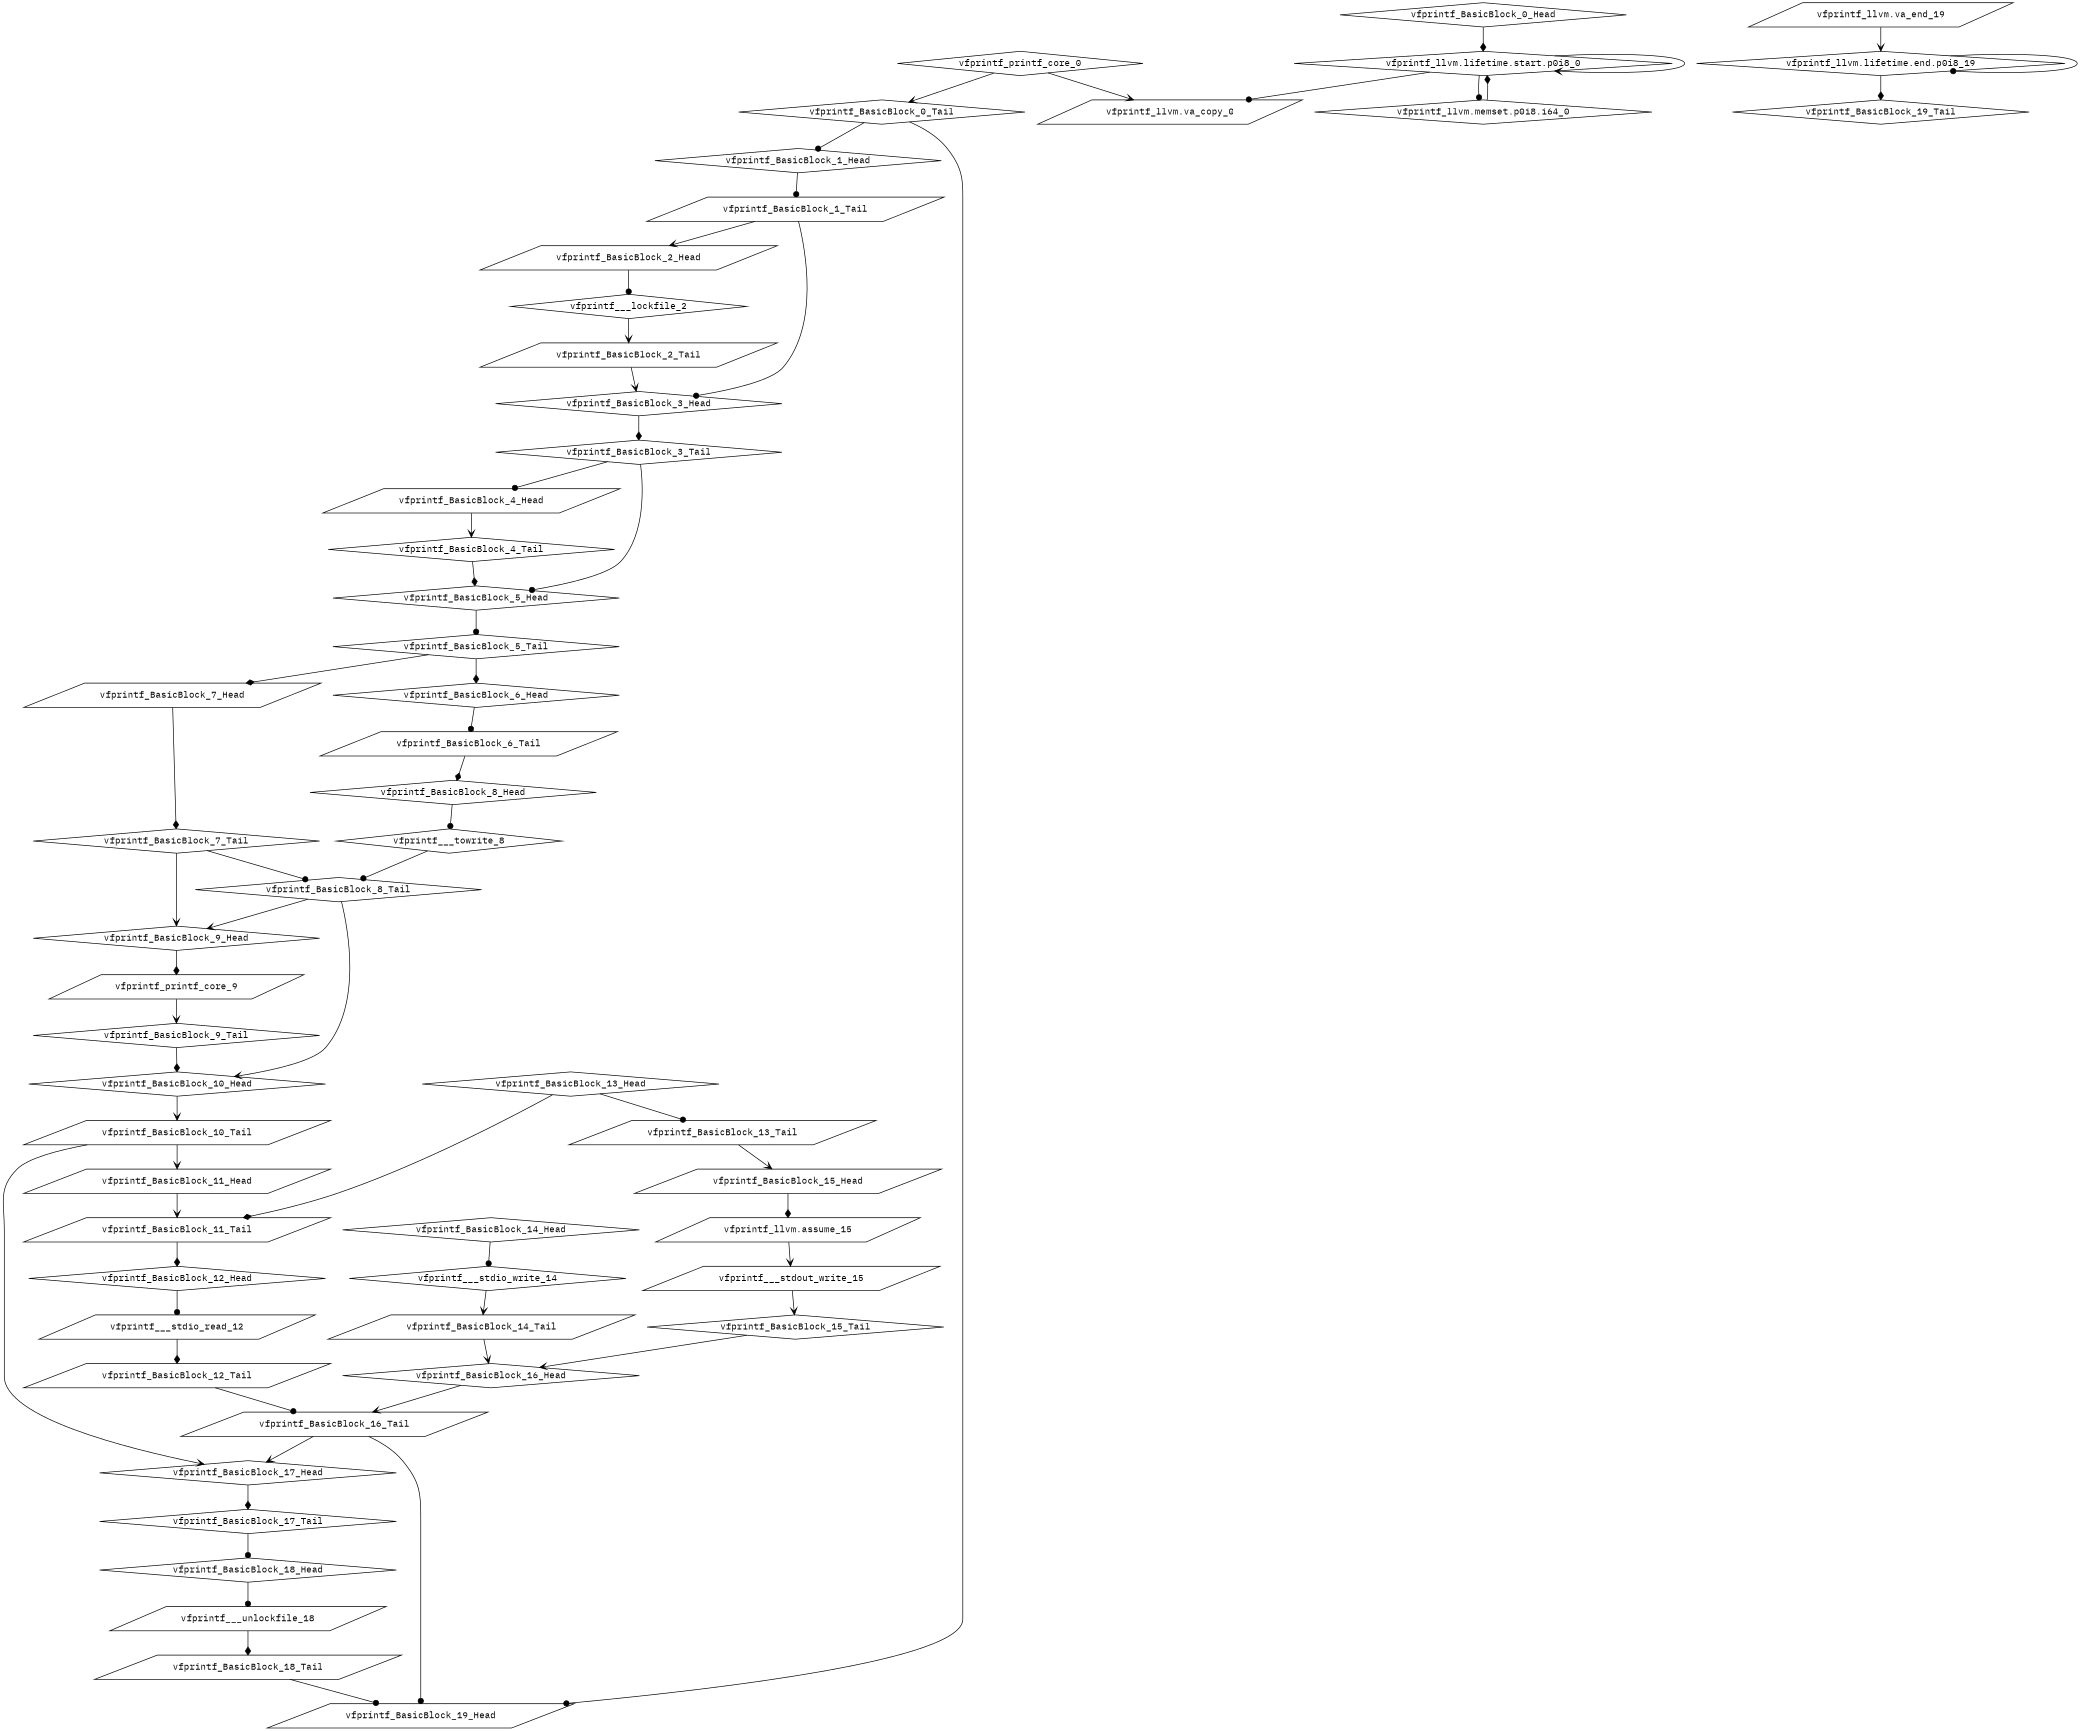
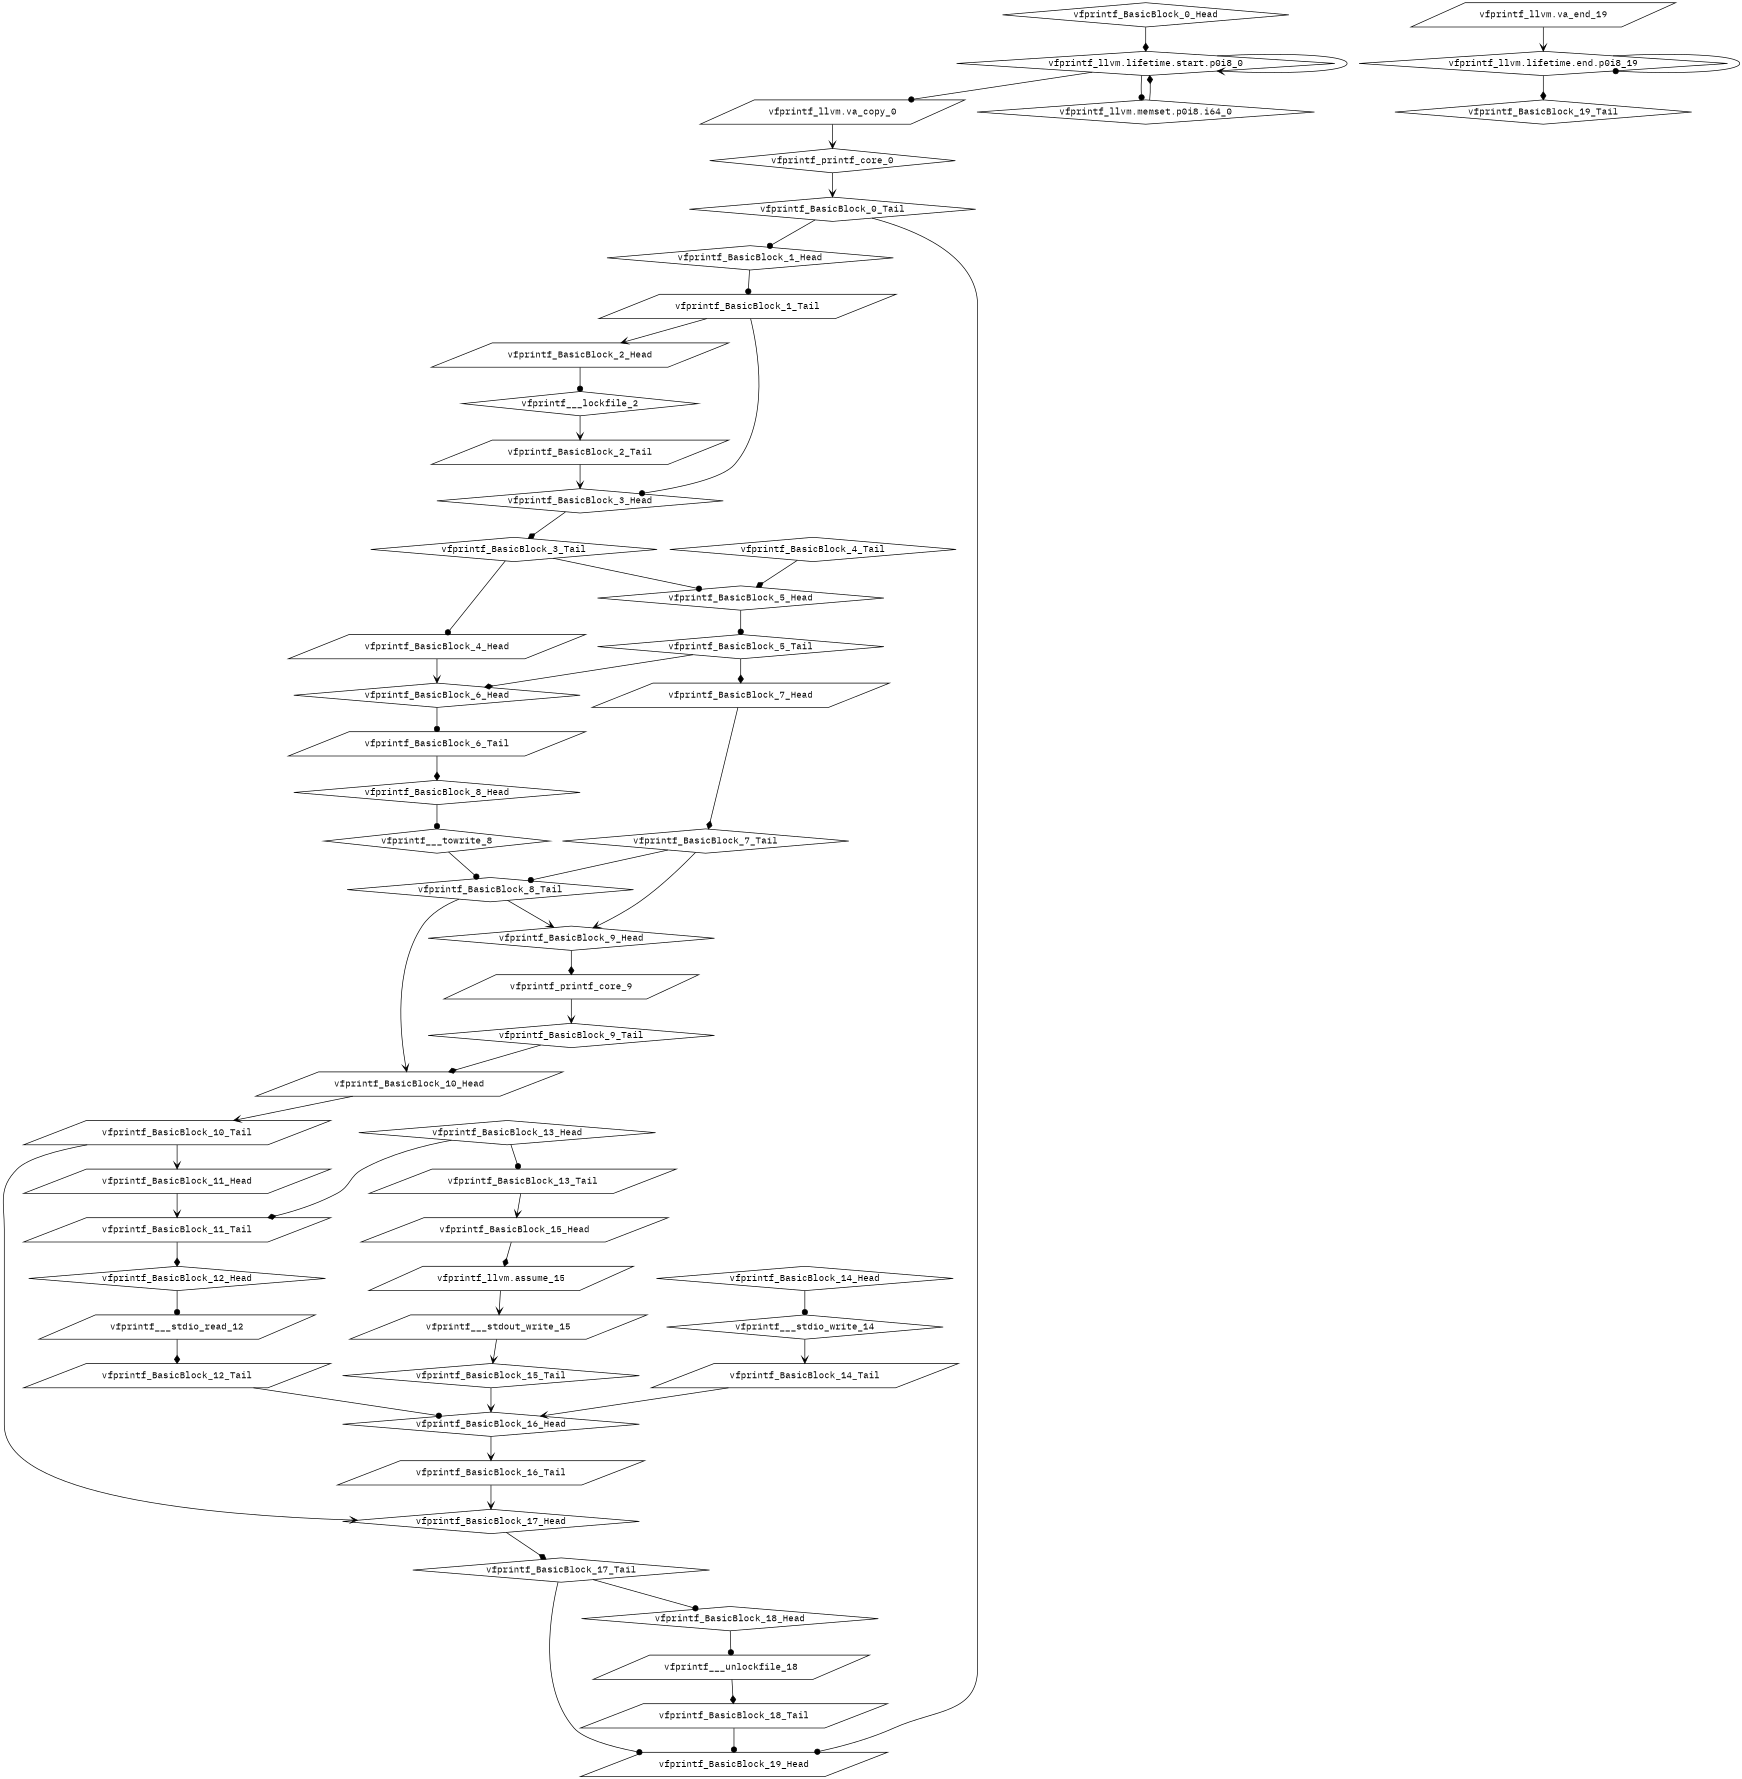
(1087, 85) -> (833, 133)
(471, 522) -> (437, 668)
(177, 1084) -> (409, 1084)
(253, 1399) -> (345, 1402)
(421, 1556) -> (555, 1691)
